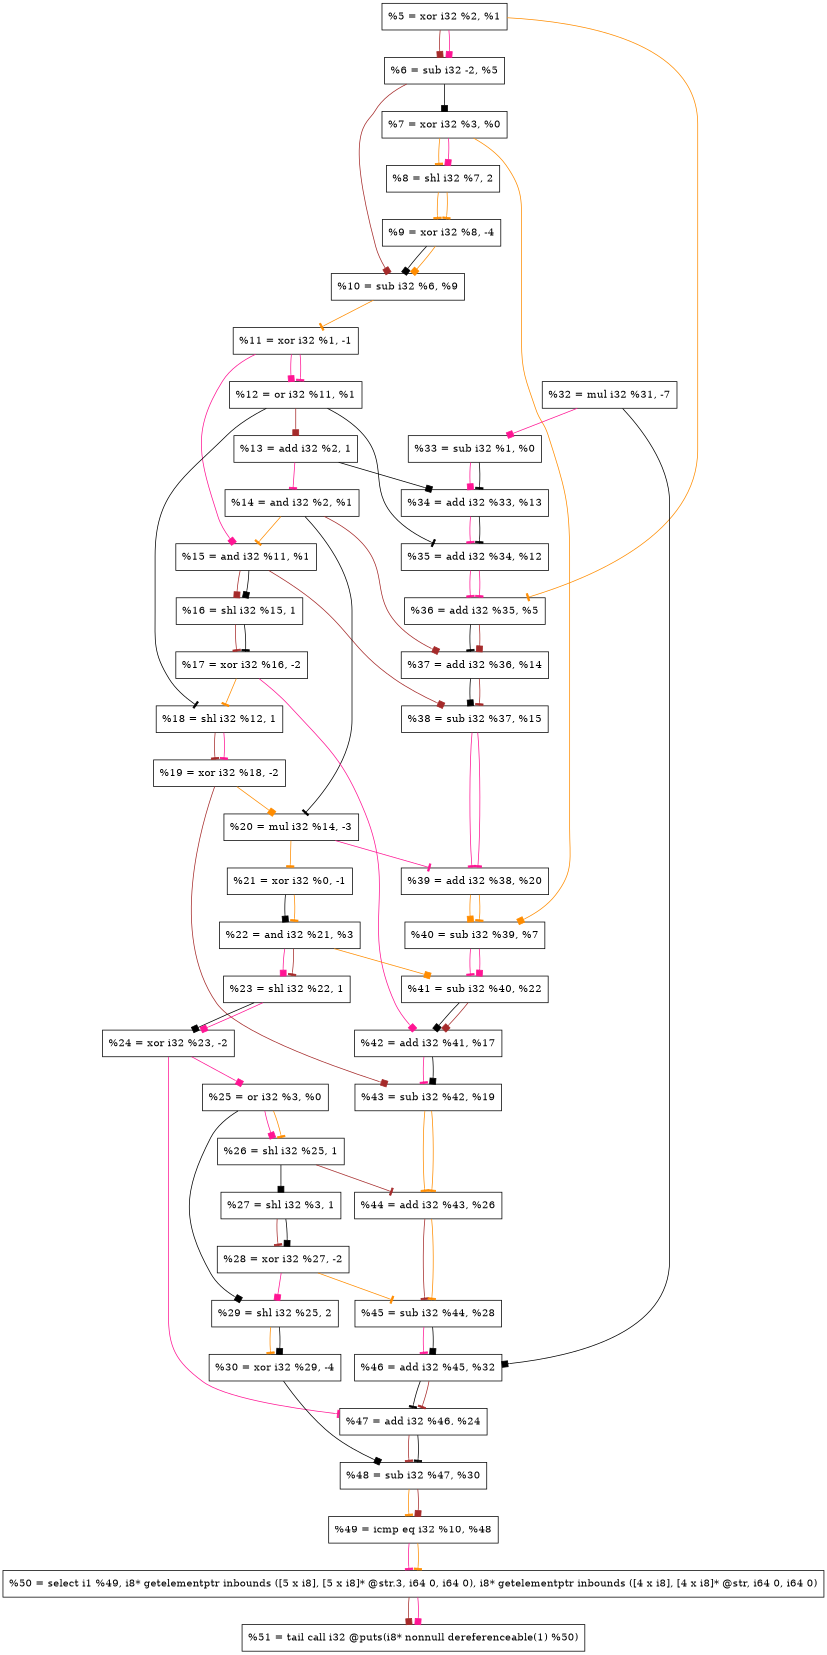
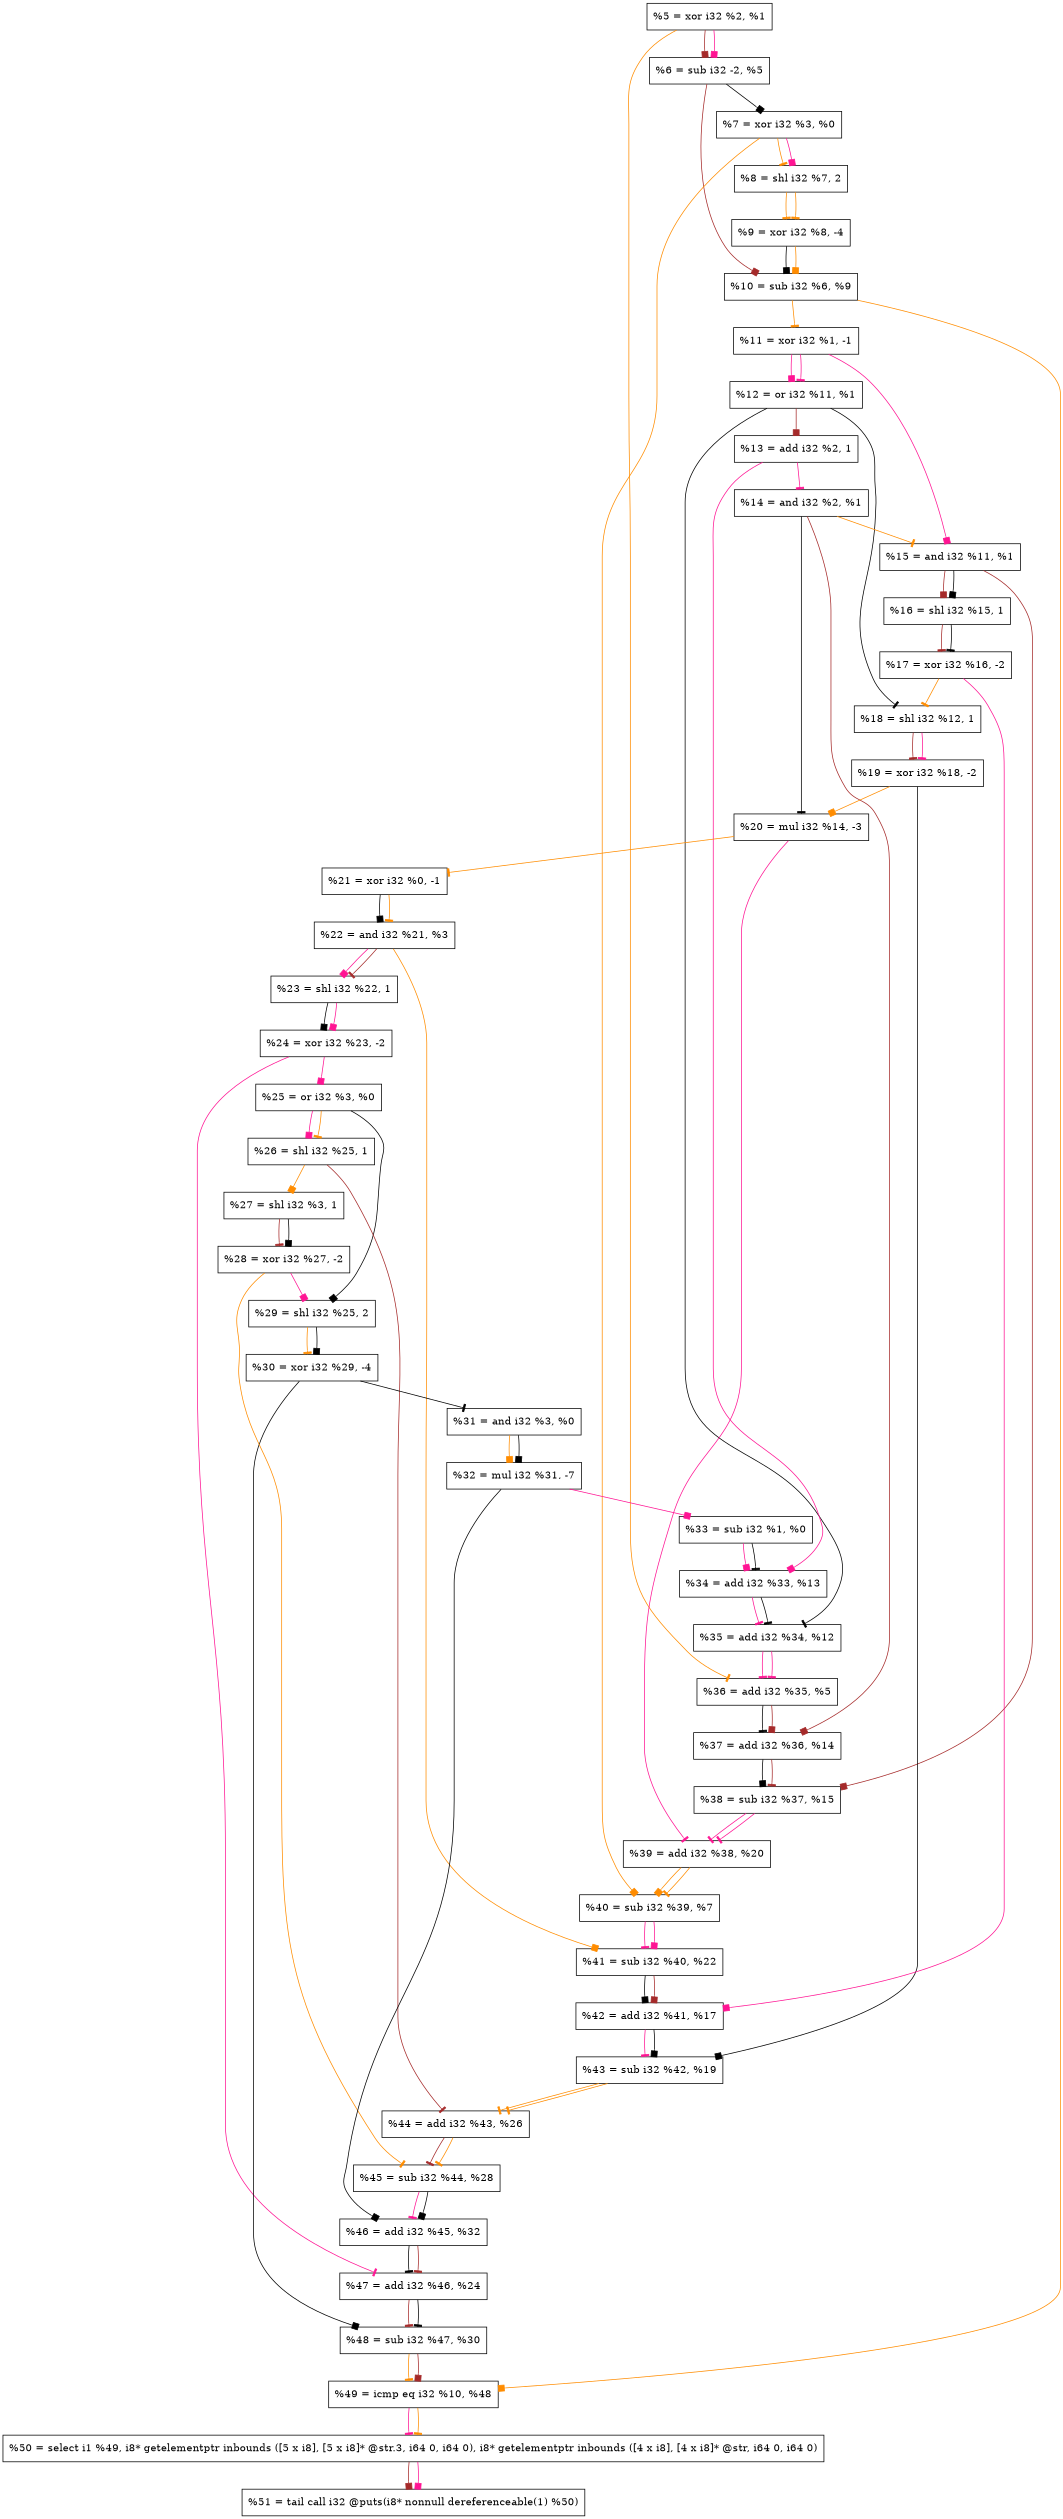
(384, 476) -> (713, 1030)
(207, 985) -> (918, 1487)
(281, 1175) -> (299, 1175)
none -> (514, 1422)
none -> (1060, 1511)
